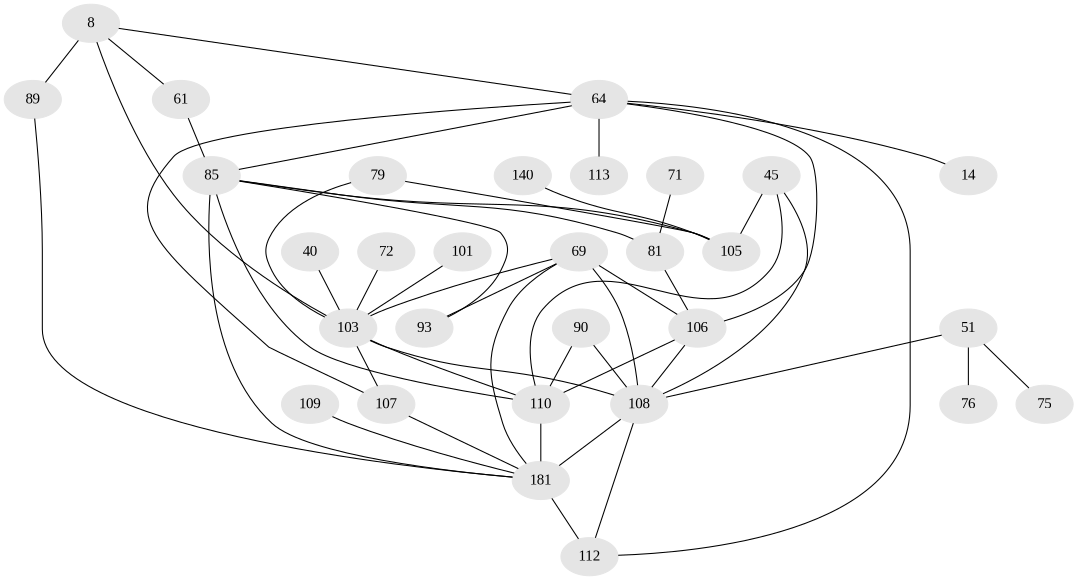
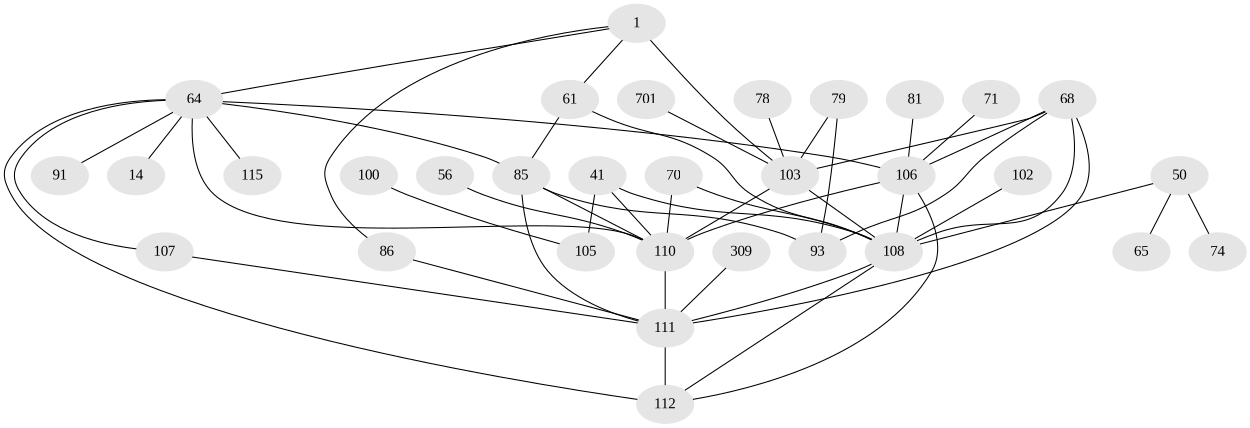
(91, 23) -> (637, 23)
(33, 99) -> (387, 252)
none -> (60, 176)
none -> (445, 176)
(523, 176) -> (369, 176)
(599, 176) -> (252, 176)
none -> (732, 176)
(772, 176) -> (597, 176)
none -> (1023, 176)
(497, 197) -> (831, 176)
(476, 204) -> none
(527, 212) -> none
(665, 214) -> (959, 129)
none -> (386, 228)
(310, 252) -> none
(386, 252) -> (763, 99)
(462, 252) -> (646, 99)
(579, 252) -> (1067, 99)
(581, 328) -> (674, 176)
(968, 328) -> (1180, 176)
none -> (862, 339)
(365, 362) -> none
(310, 404) -> (741, 252)
(968, 404) -> (1218, 252)
(1045, 404) -> (1141, 252)
(541, 480) -> (665, 328)
